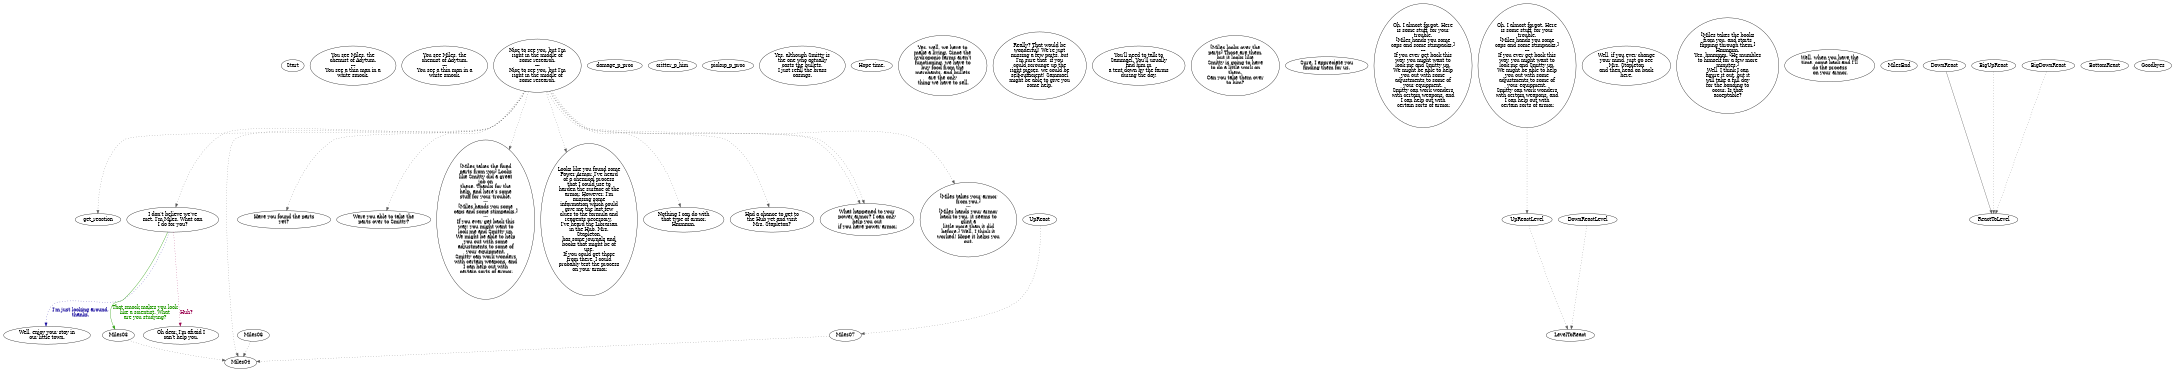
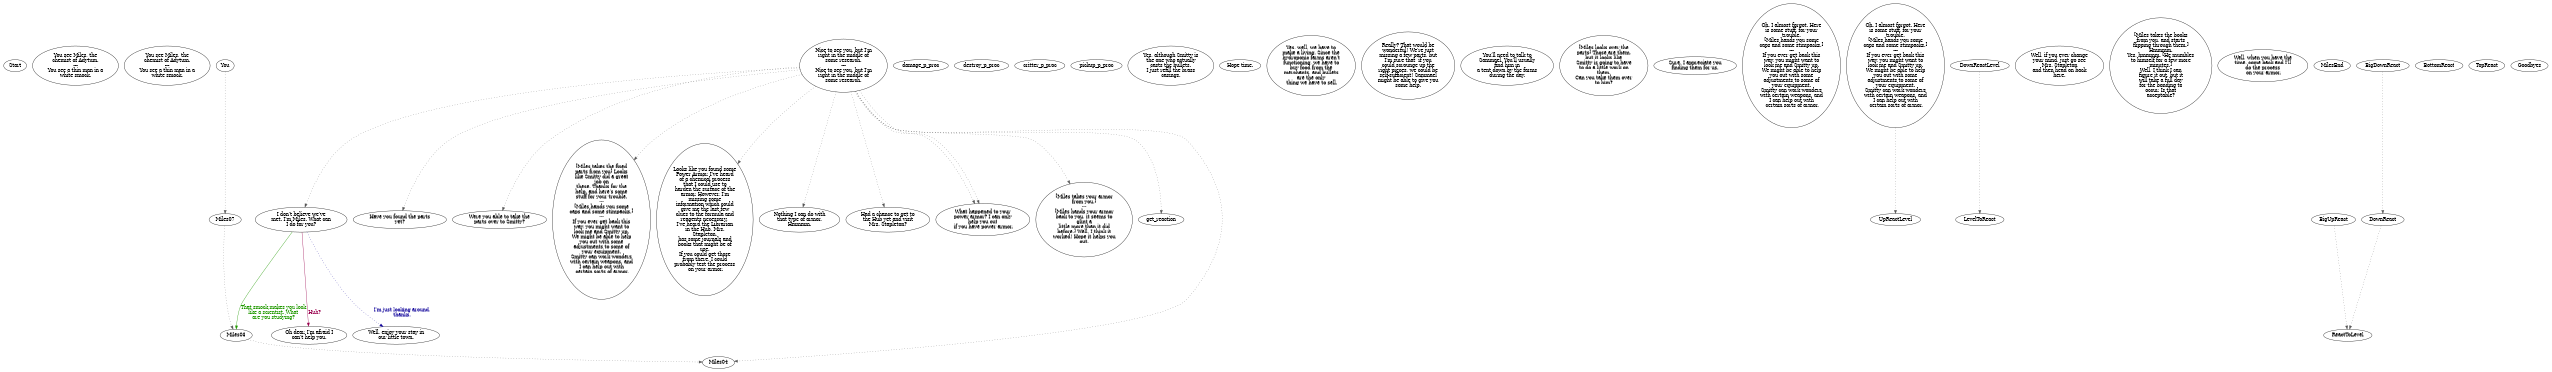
(672, 66) -> (1040, 66)
none -> (981, 66)
none -> (2487, 66)
(1969, 141) -> (2366, 276)
(2022, 141) -> (2383, 141)
(1040, 220) -> (225, 66)
(1547, 276) -> none
(177, 278) -> (305, 278)
(253, 335) -> none
(545, 349) -> (224, 276)
